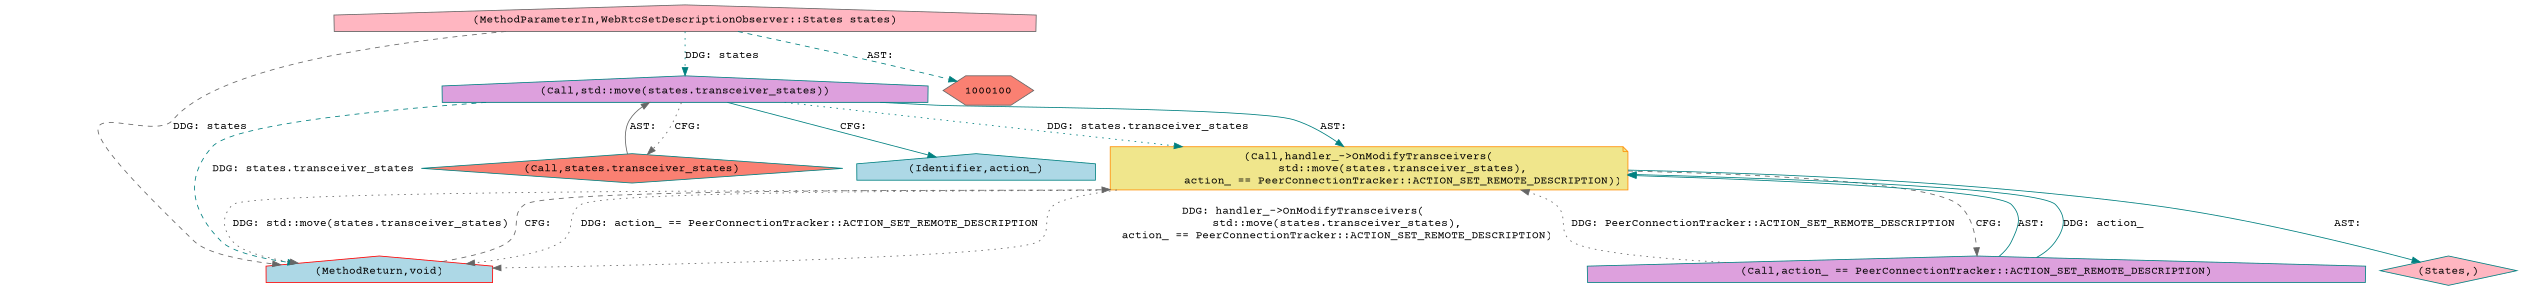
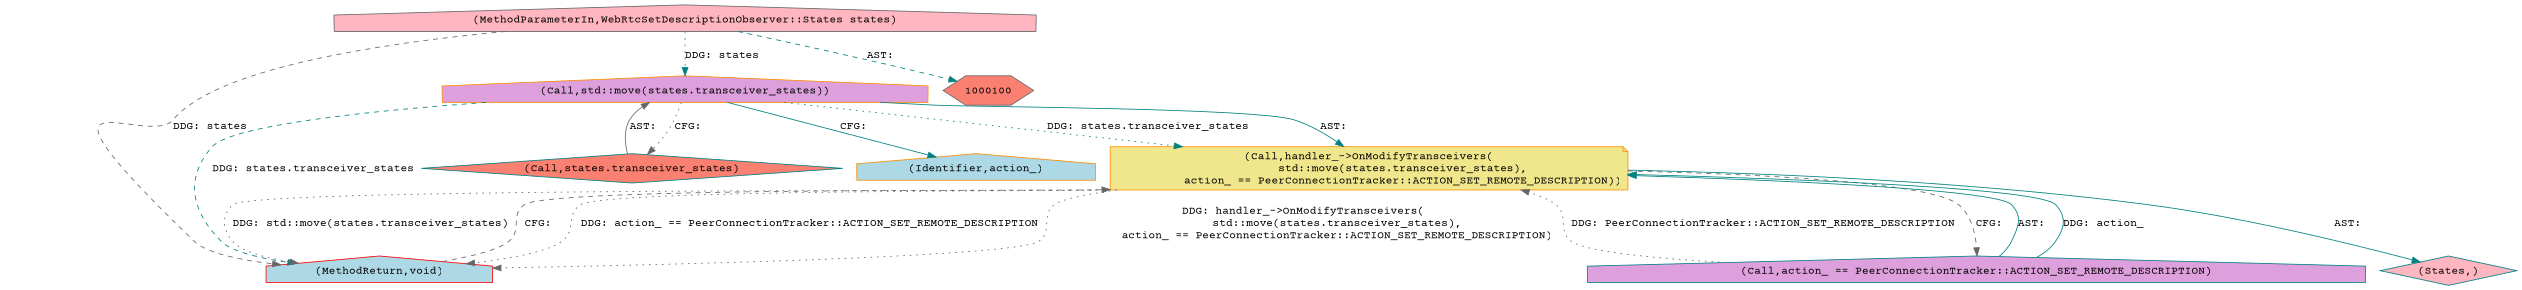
(685, 90) -> (685, 90)
(976, 168) -> (976, 168)
